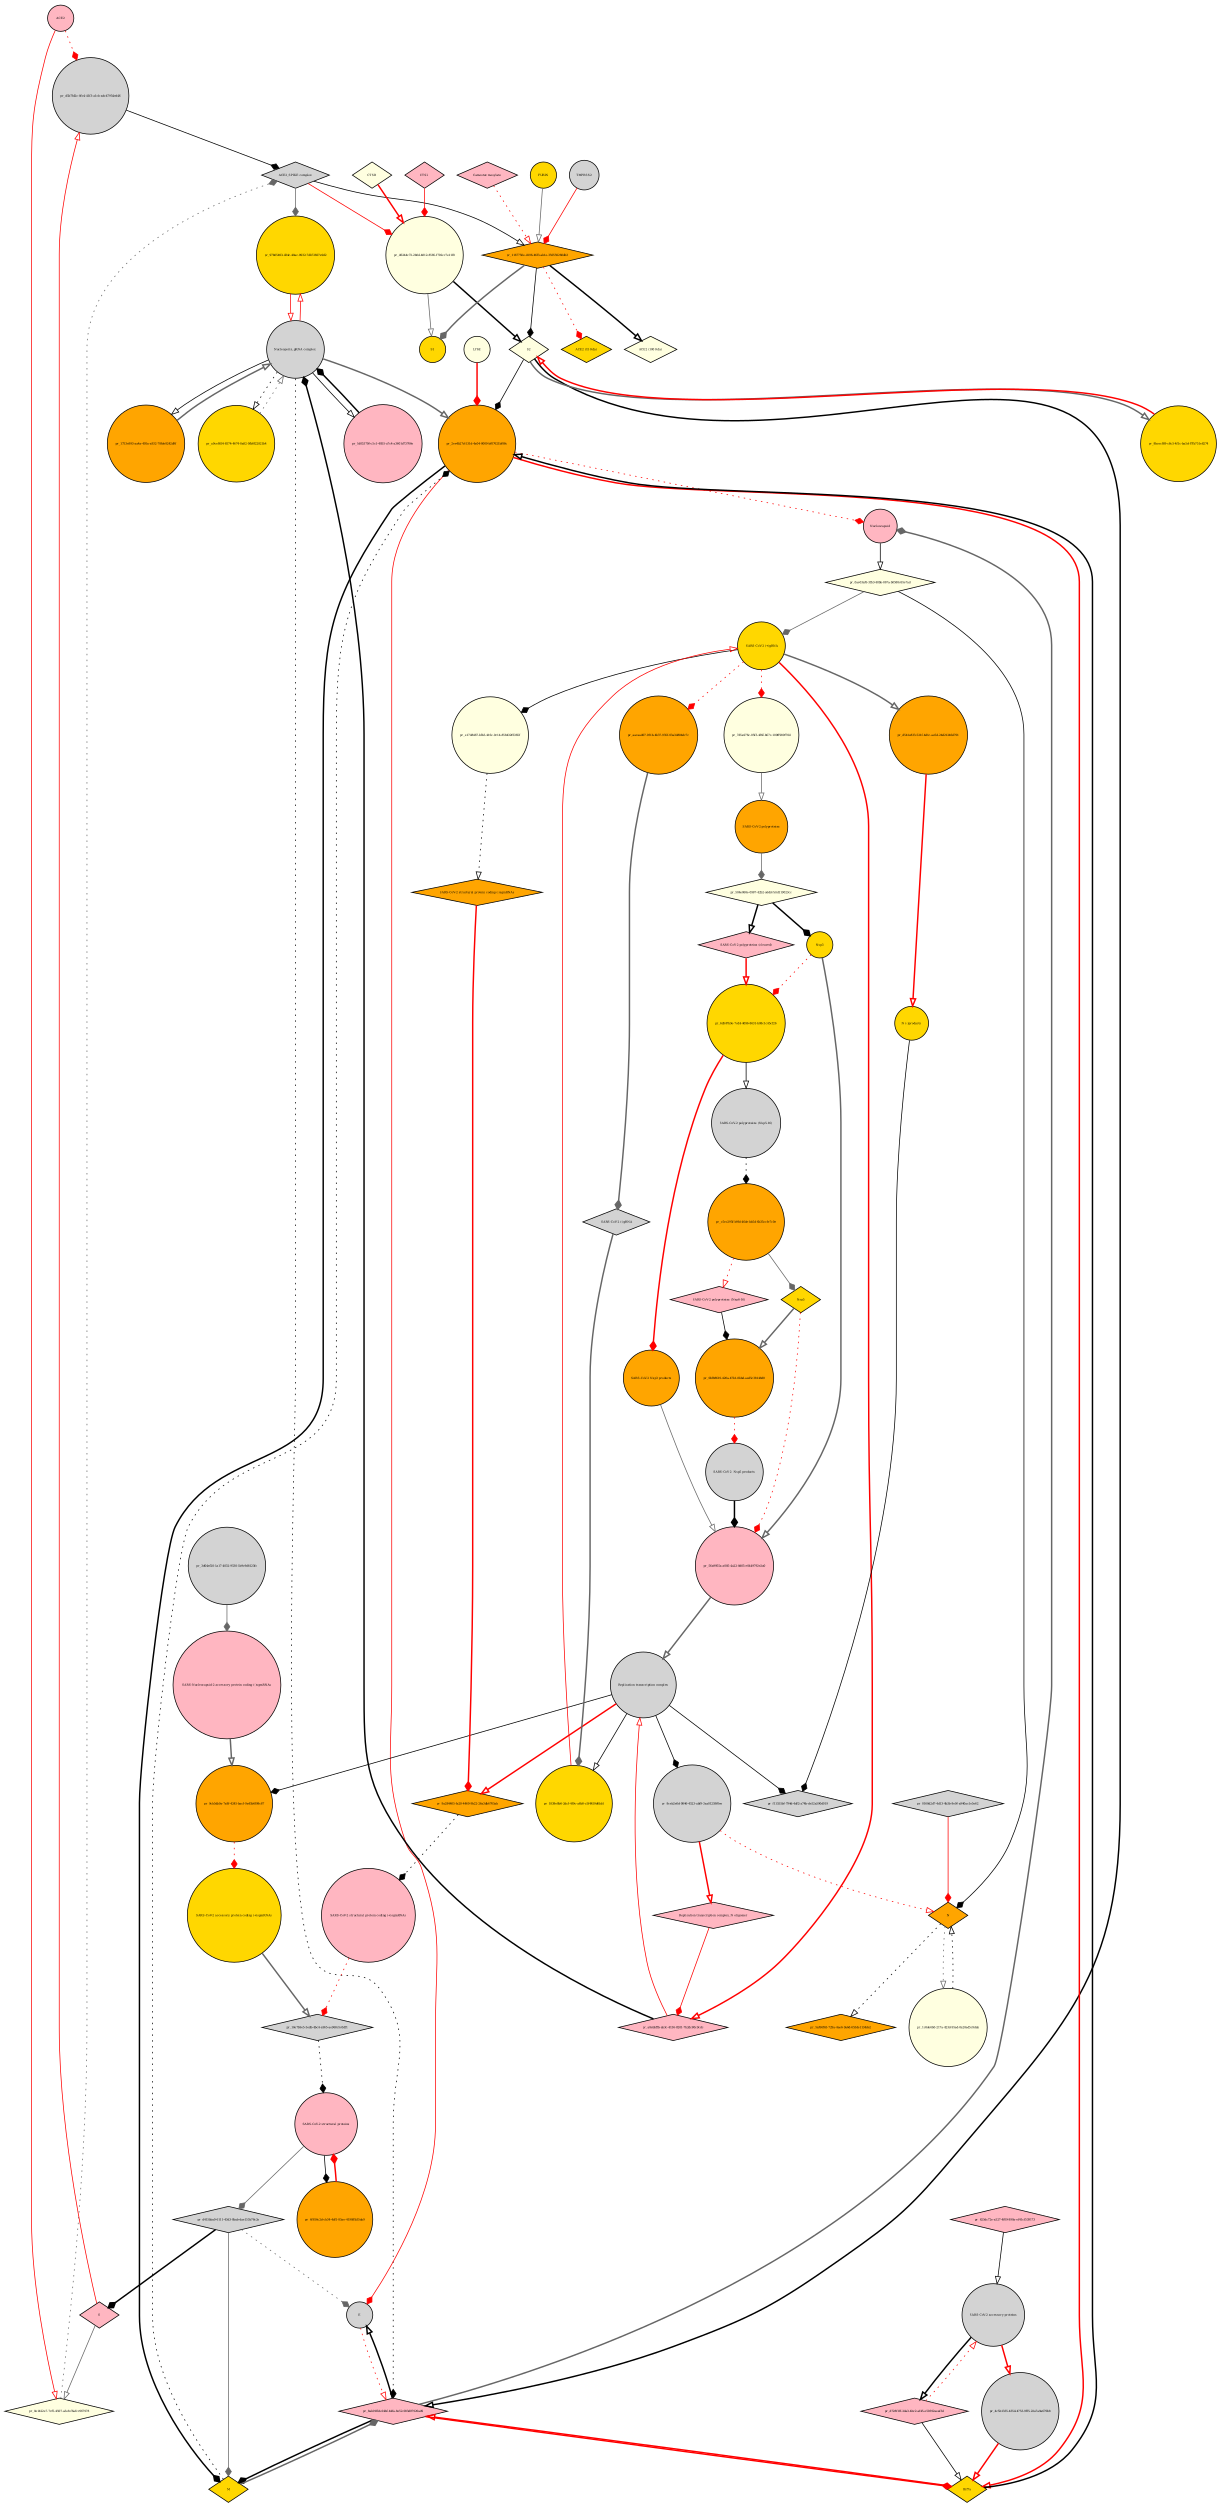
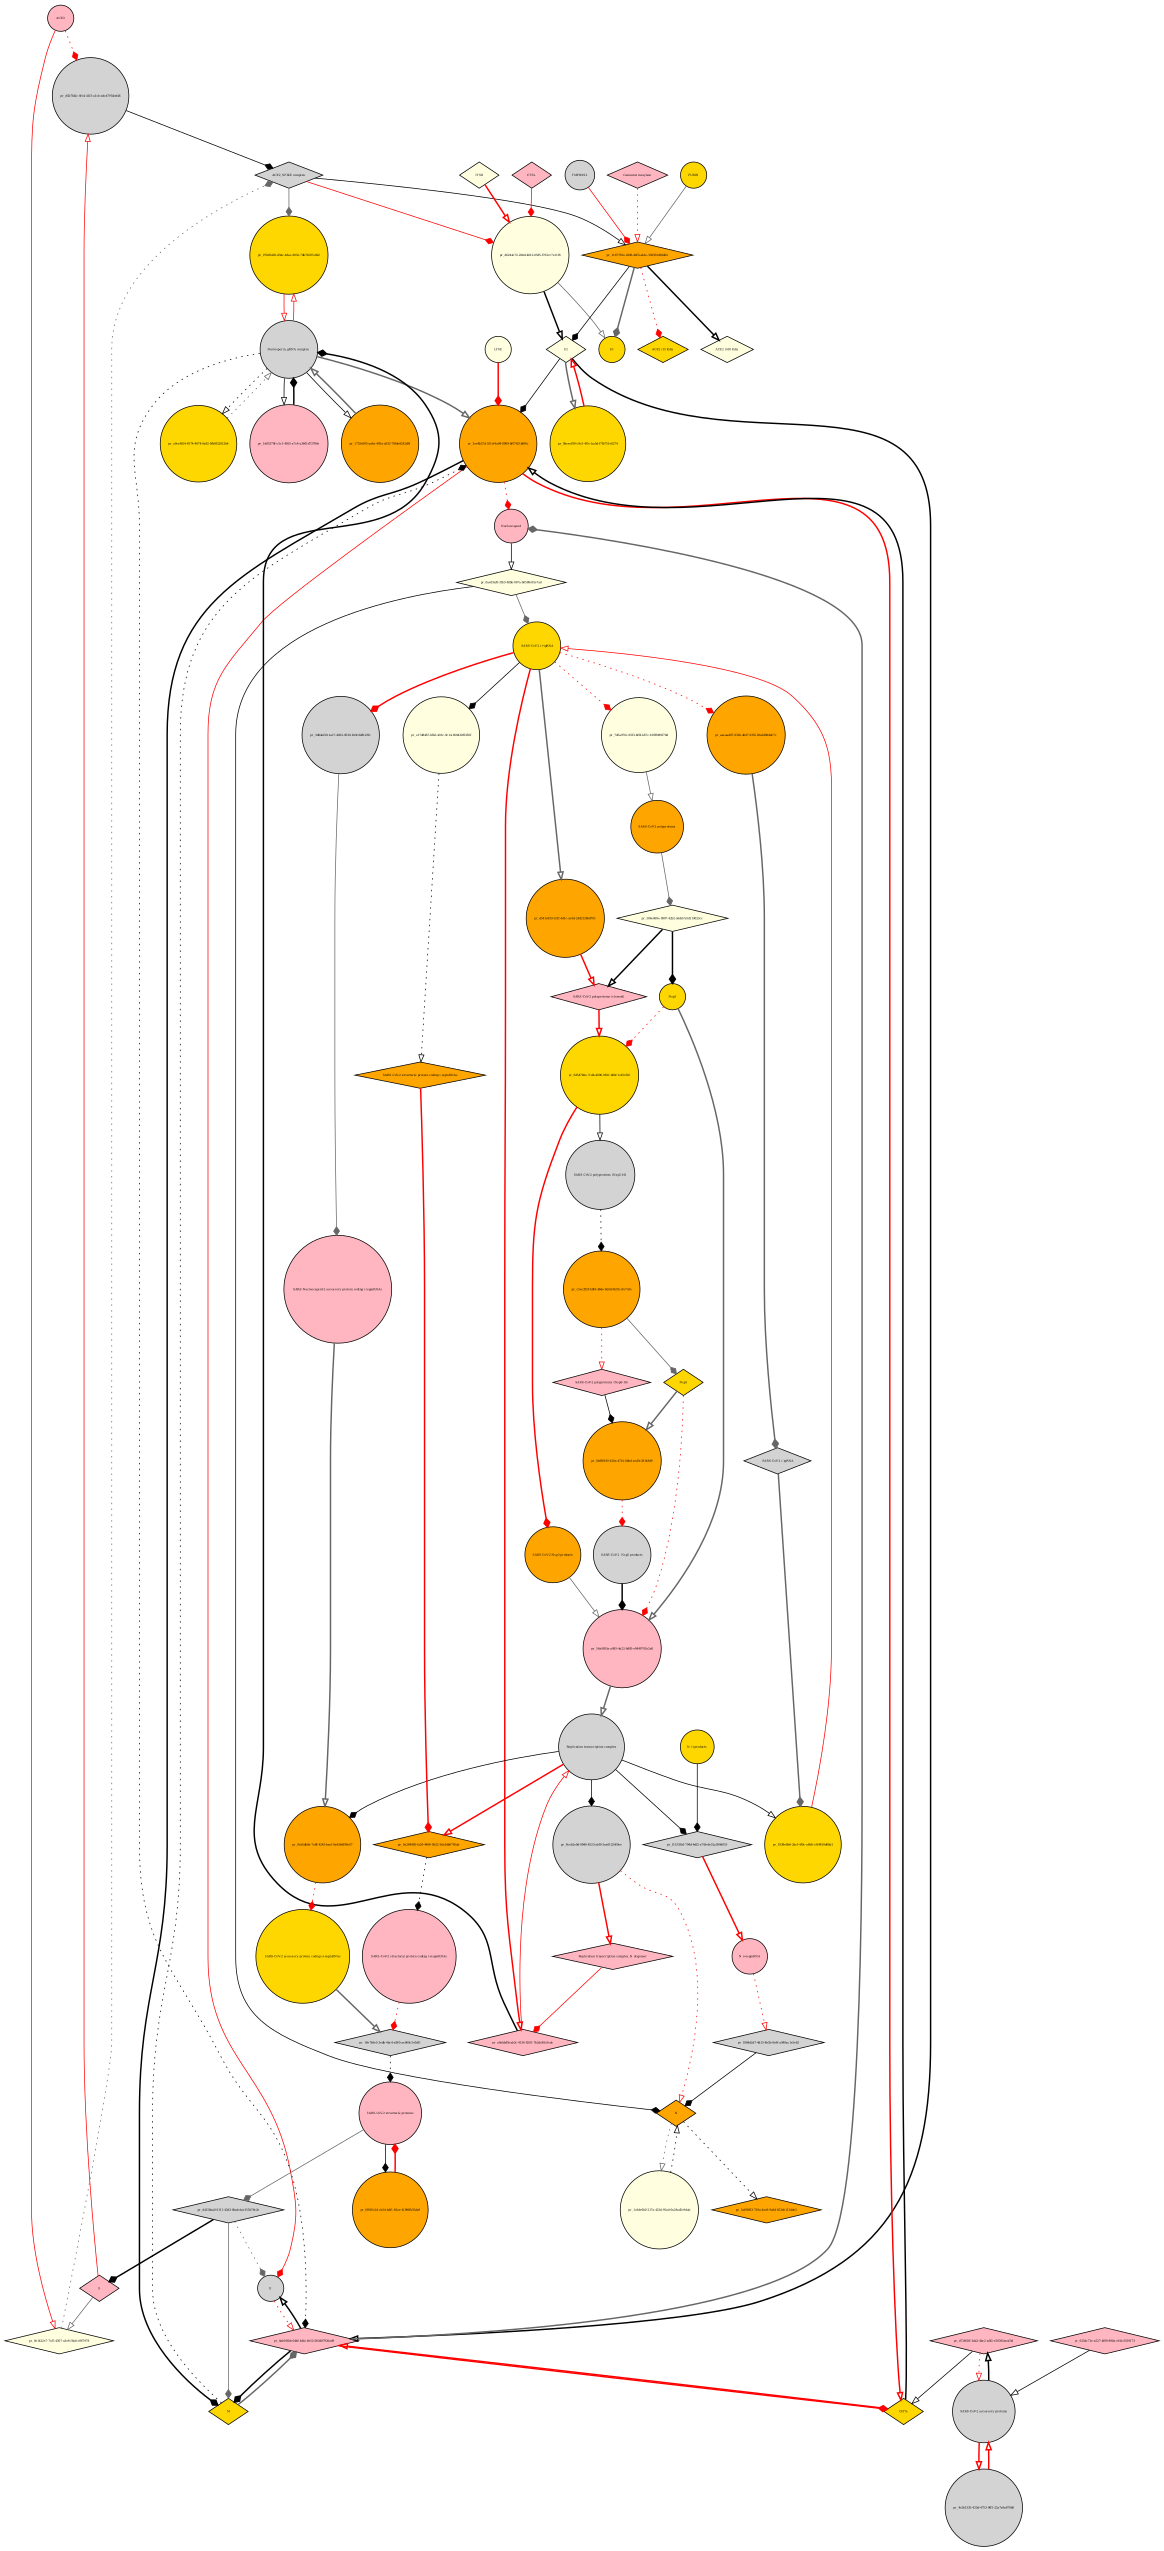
none -> (444, 675)
(920, 886) -> (586, 966)
(948, 1855) -> (724, 2077)
none -> (750, 1956)
(988, 2459) -> (989, 2459)
